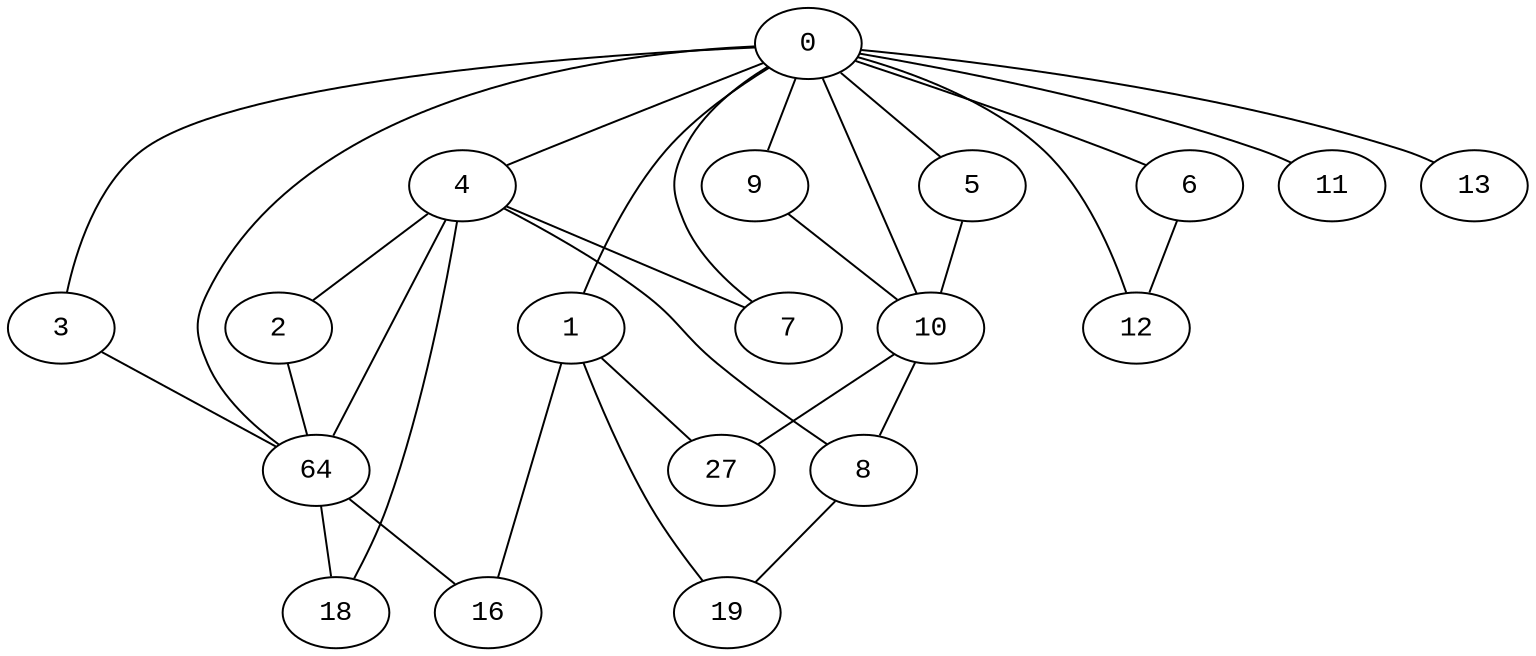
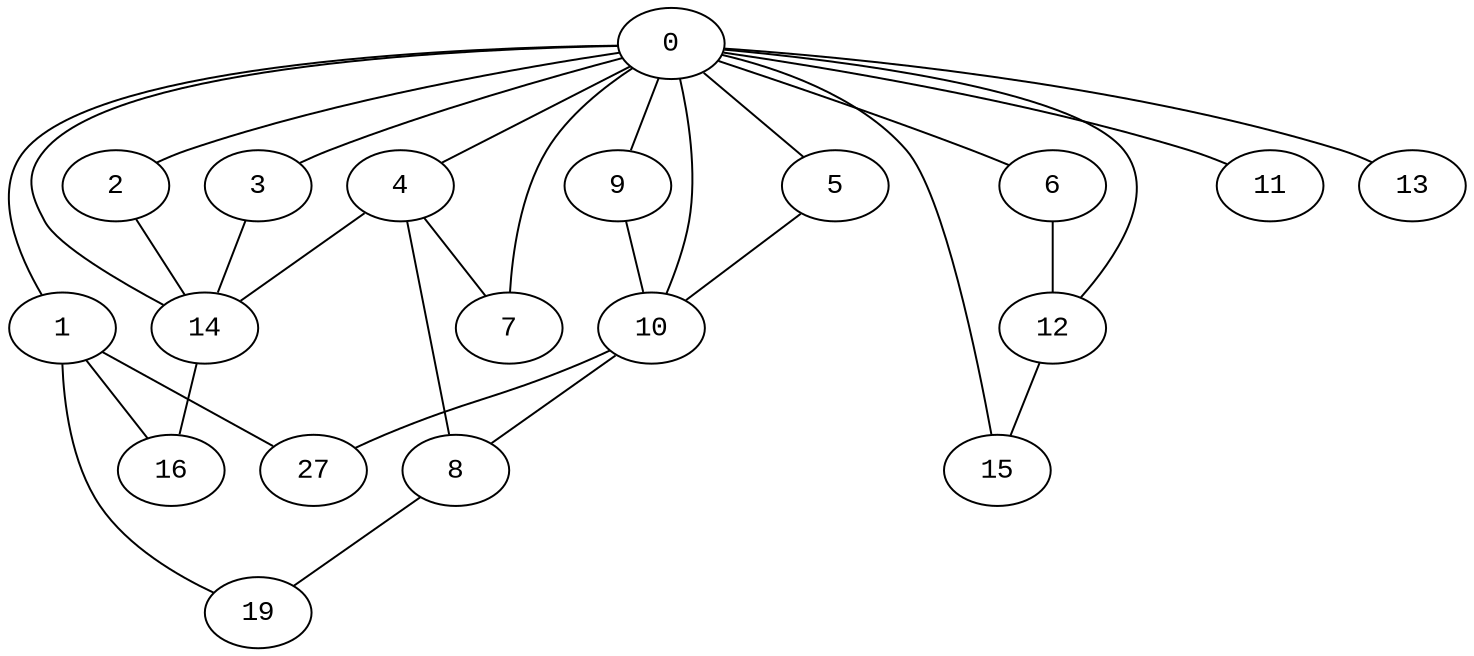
(370, 257) -> (385, 96)
(316, 470) -> (205, 328)
none -> (997, 470)
(336, 613) -> none
